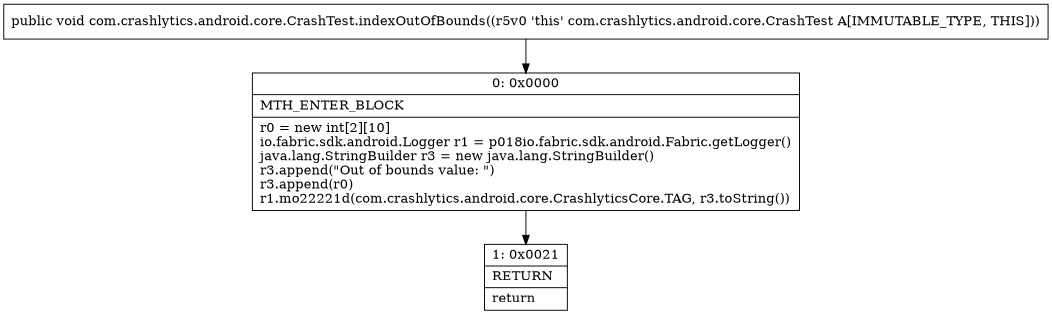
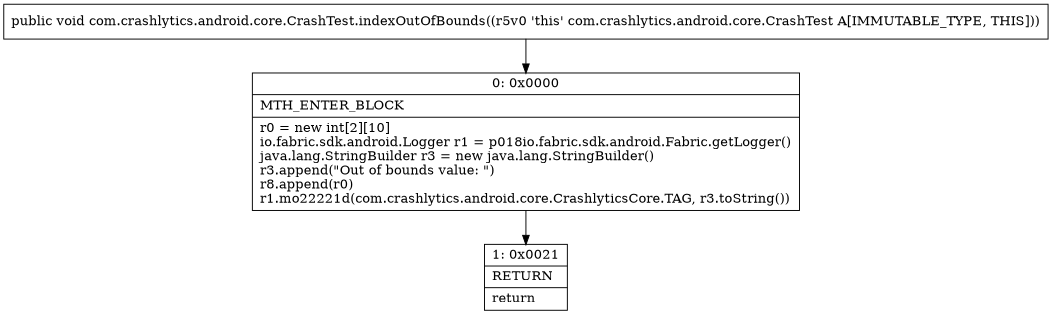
(307, 185) -> (307, 185)
